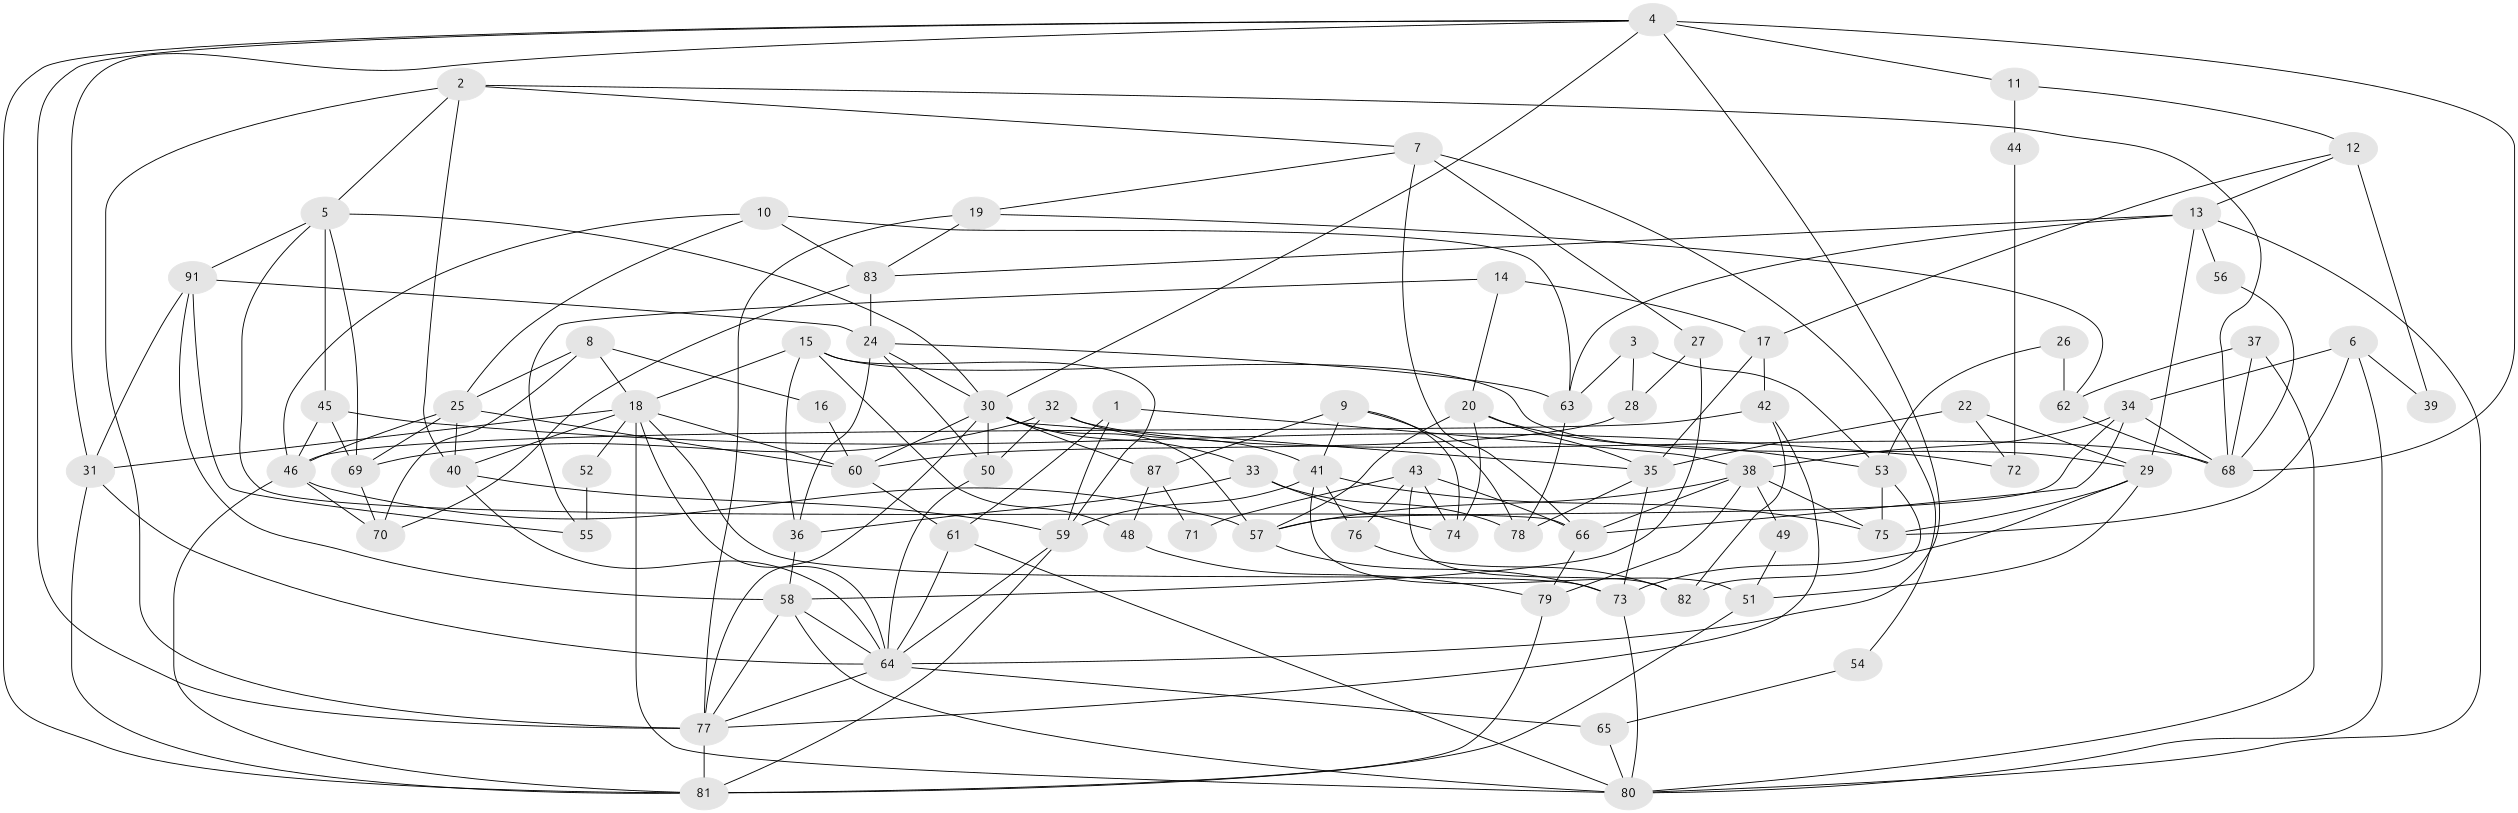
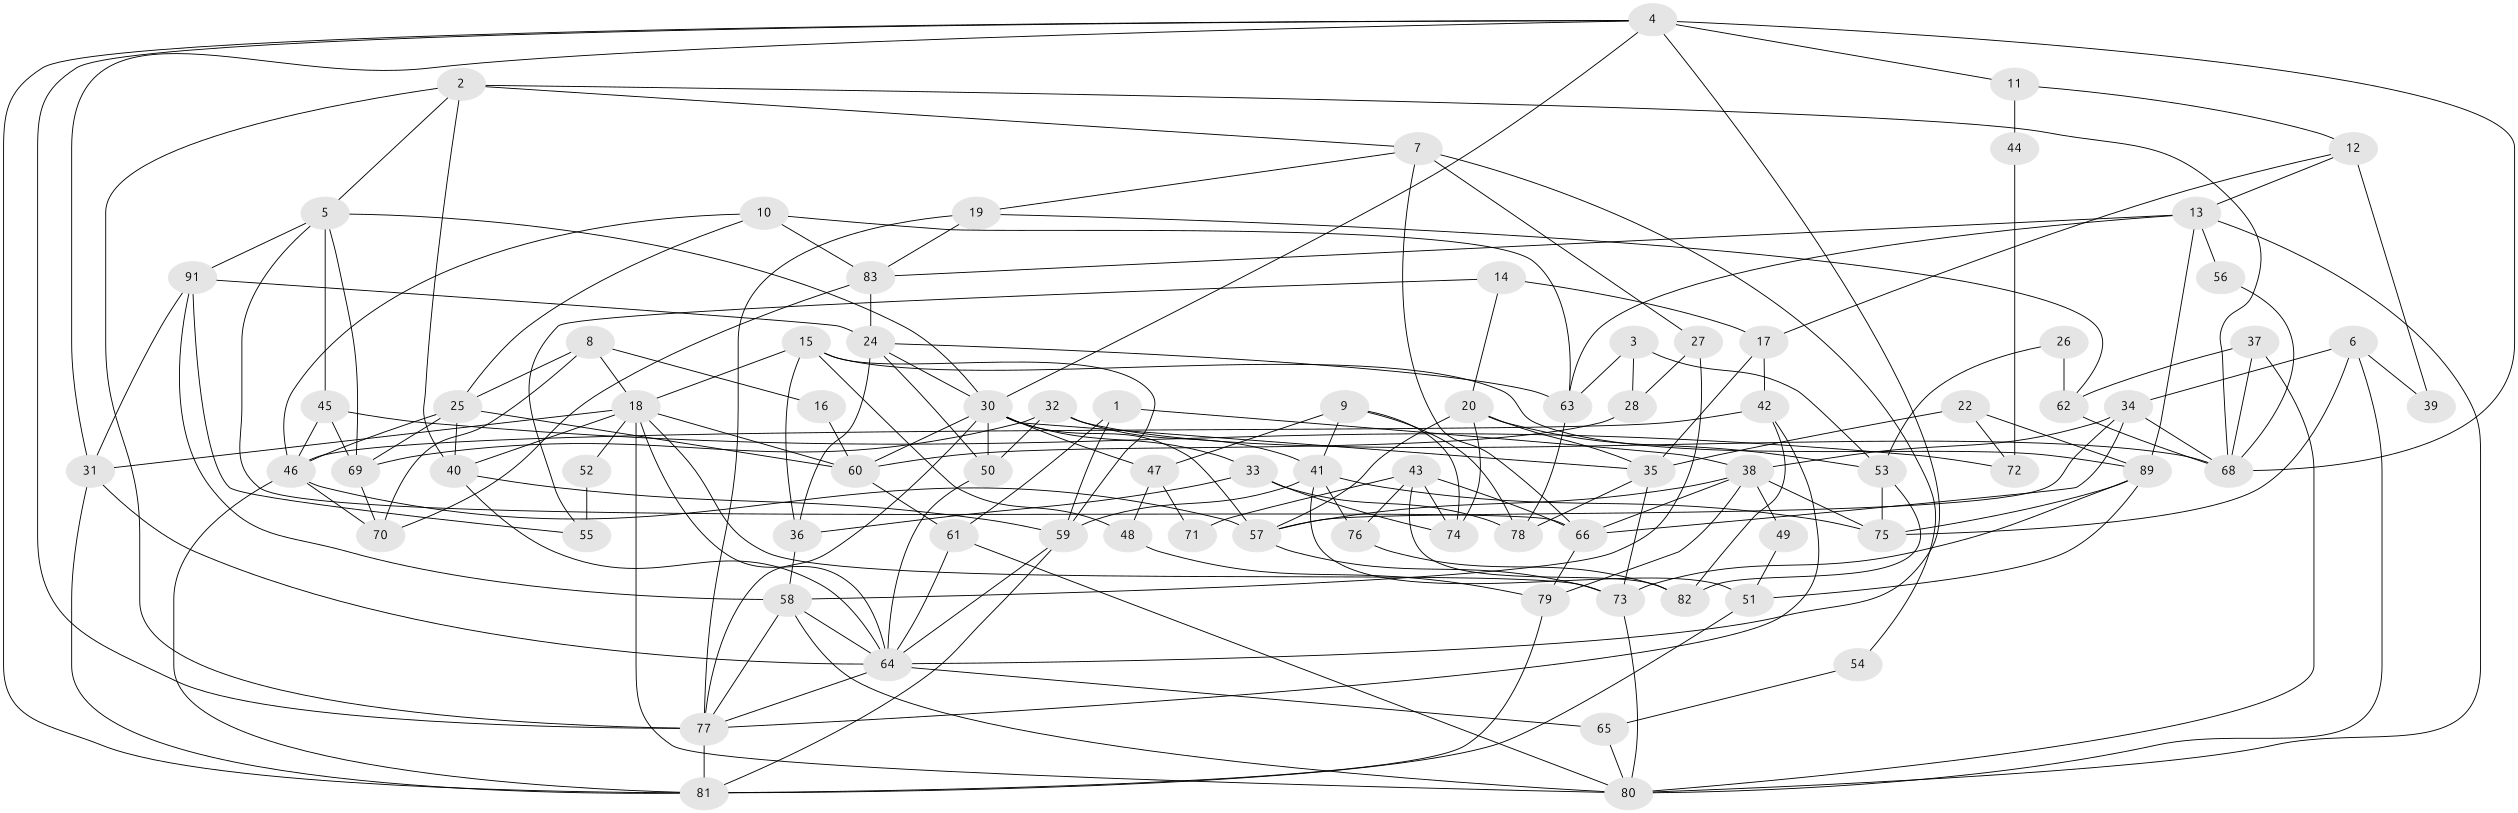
(1155, 471) -> (1155, 471)
(2147, 471) -> (2147, 471)
